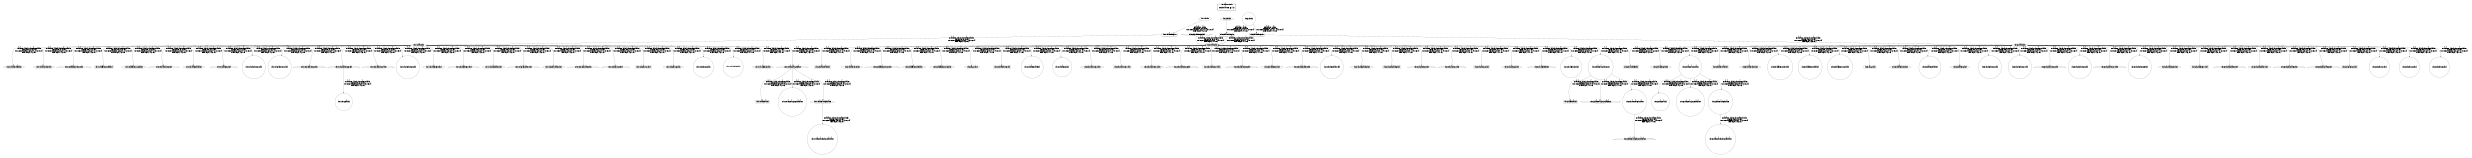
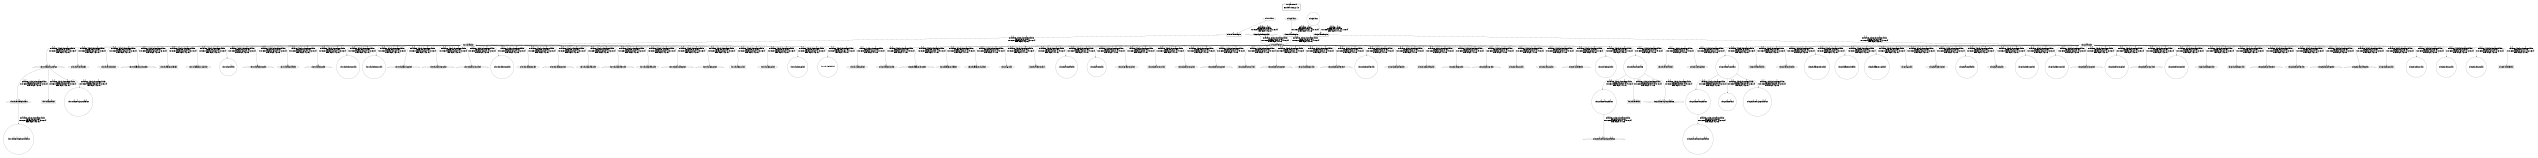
(1601, 67) -> (1635, 67)
(344, 80) -> (339, 46)
